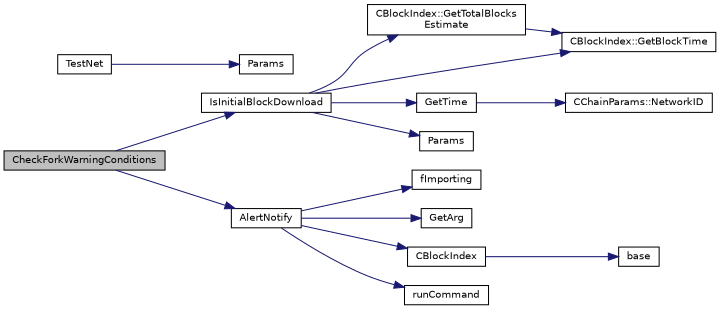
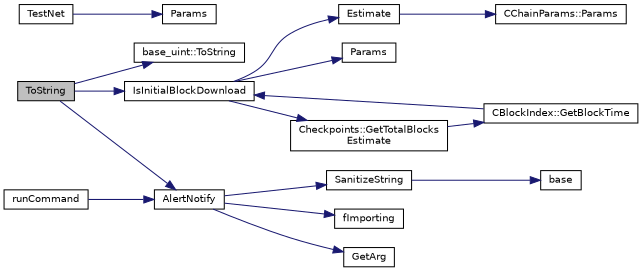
(447, 20) -> (369, 136)
none -> (189, 53)
(438, 72) -> (374, 102)
(447, 103) -> (369, 14)
(639, 103) -> (561, 14)
(85, 160) -> (46, 91)
(447, 257) -> (369, 180)
(336, 261) -> (116, 199)
